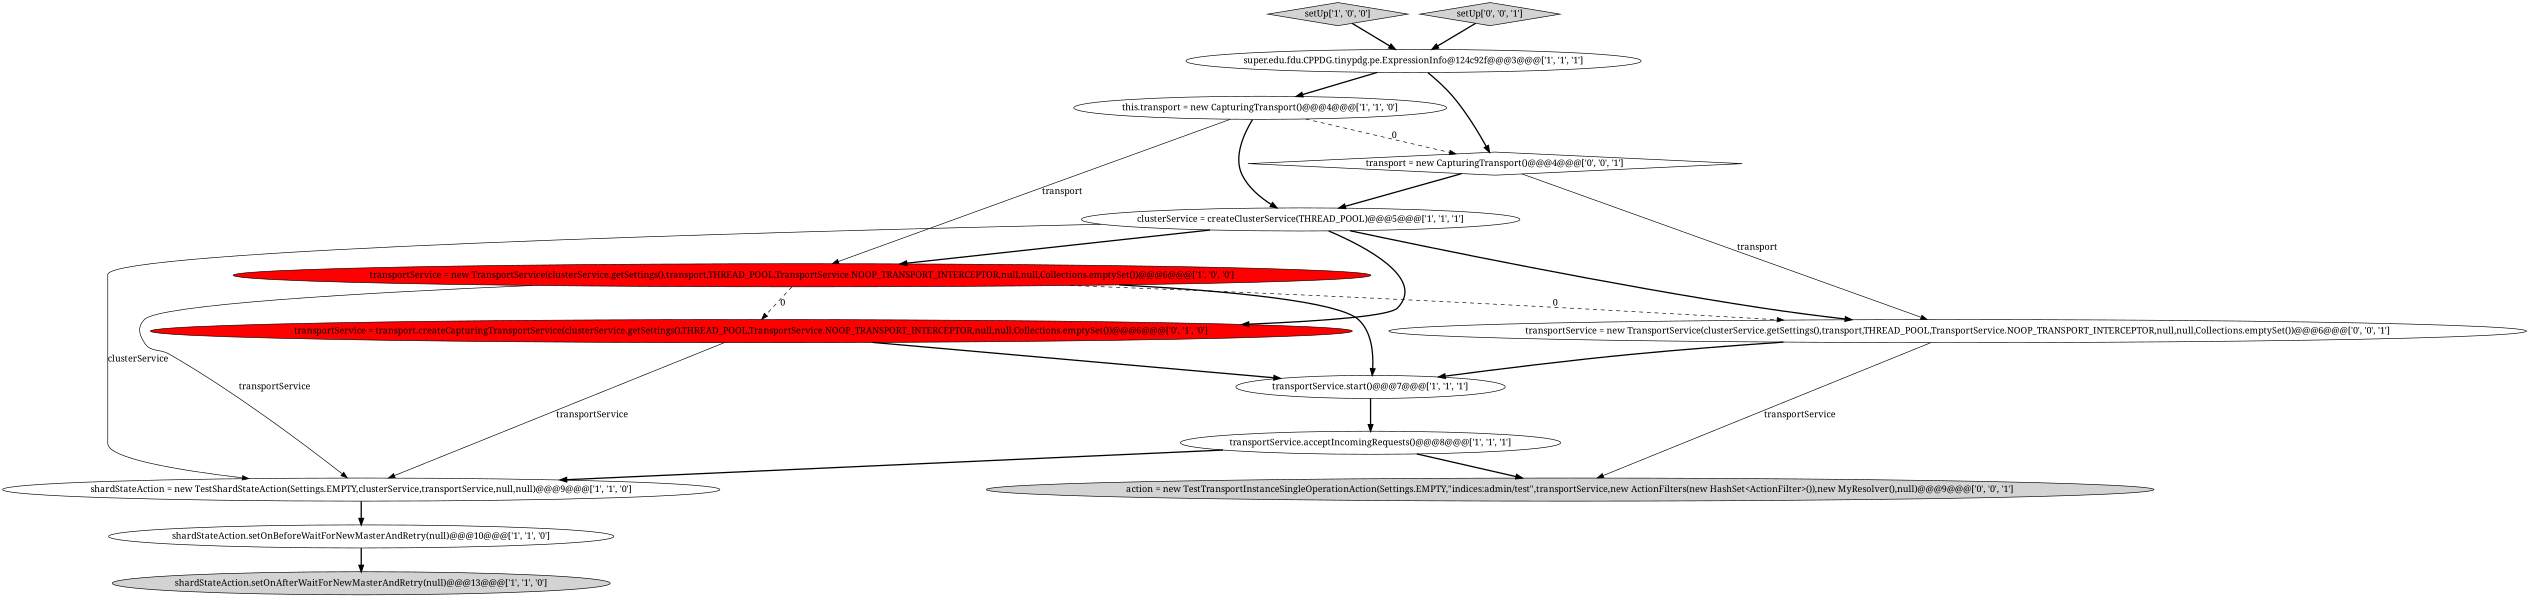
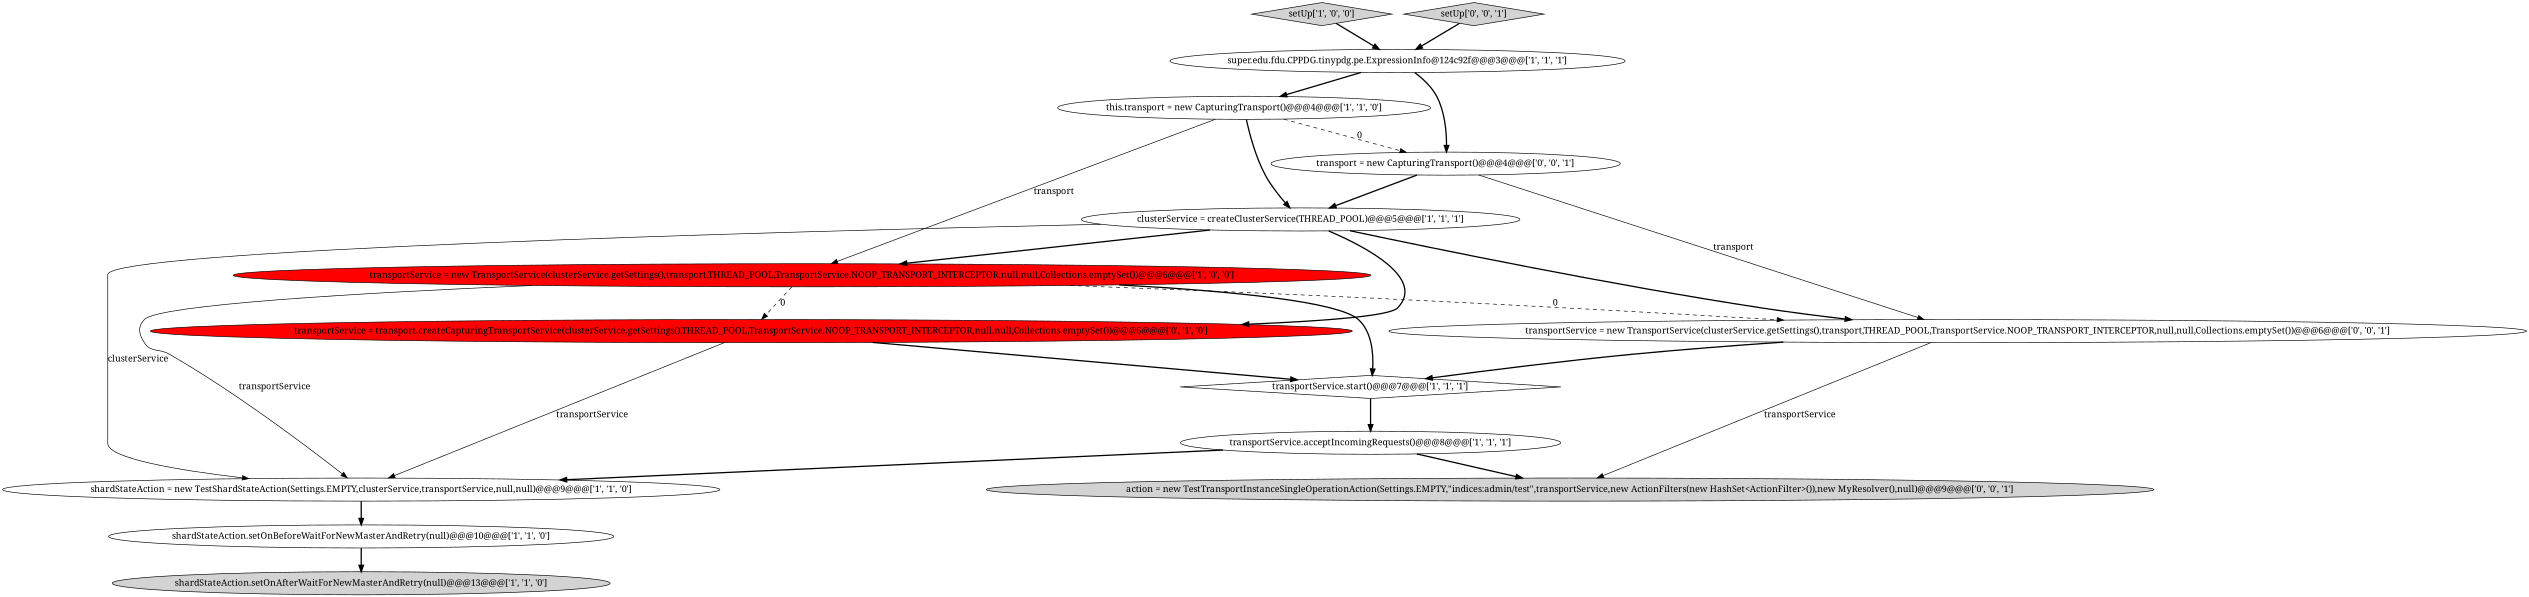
(1495, 164) -> (1446, 164)
(1371, 387) -> (1371, 387)
